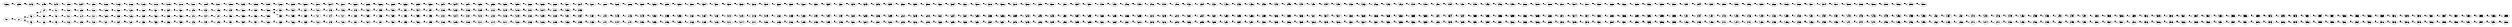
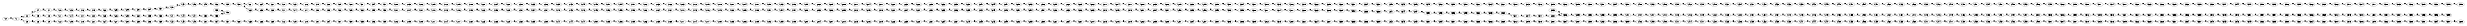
none -> (539, 4)
(261, 16) -> (221, 11)
(1605, 16) -> (1558, 16)
